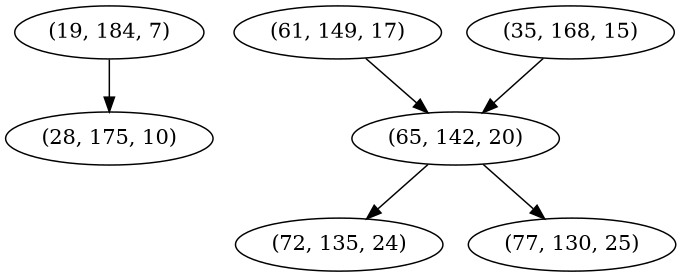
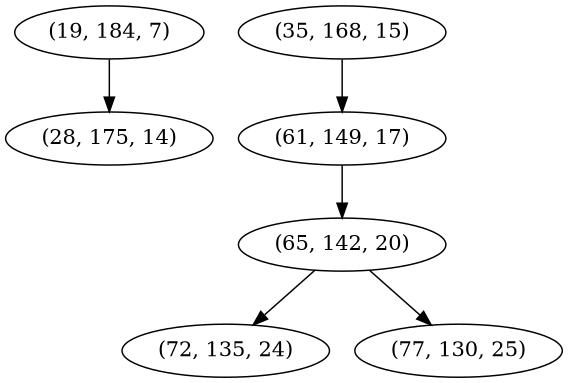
(519, 80) -> (342, 78)
(109, 139) -> (109, 139)
